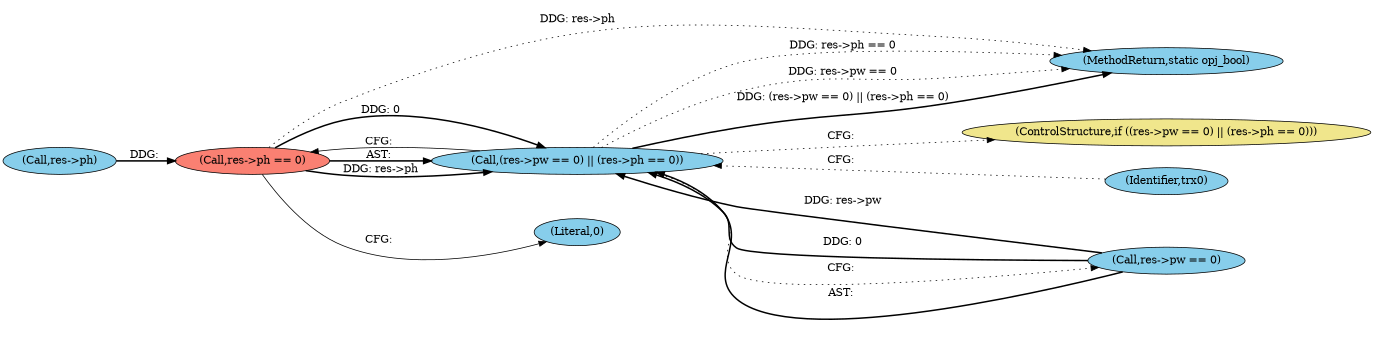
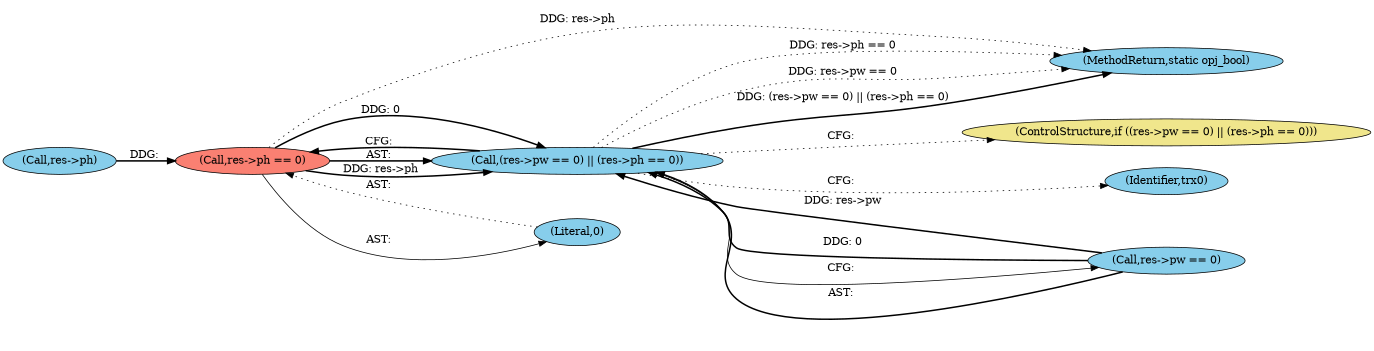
(399, 147) -> (399, 147)
(914, 172) -> (869, 193)
none -> (414, 207)
(380, 240) -> (380, 240)
(840, 284) -> (840, 284)
